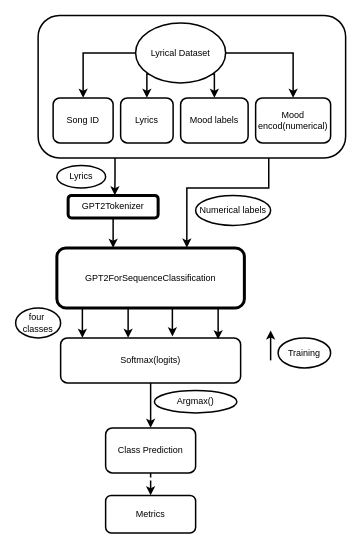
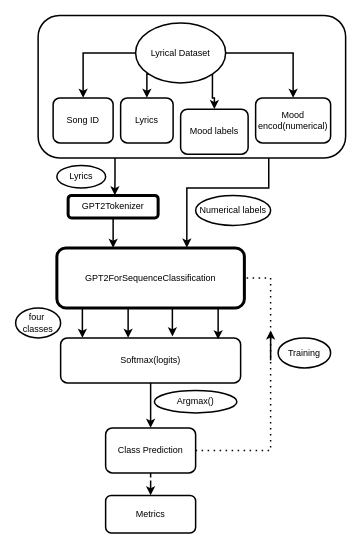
(214, 120) -> (214, 132)
none -> (270, 443)
